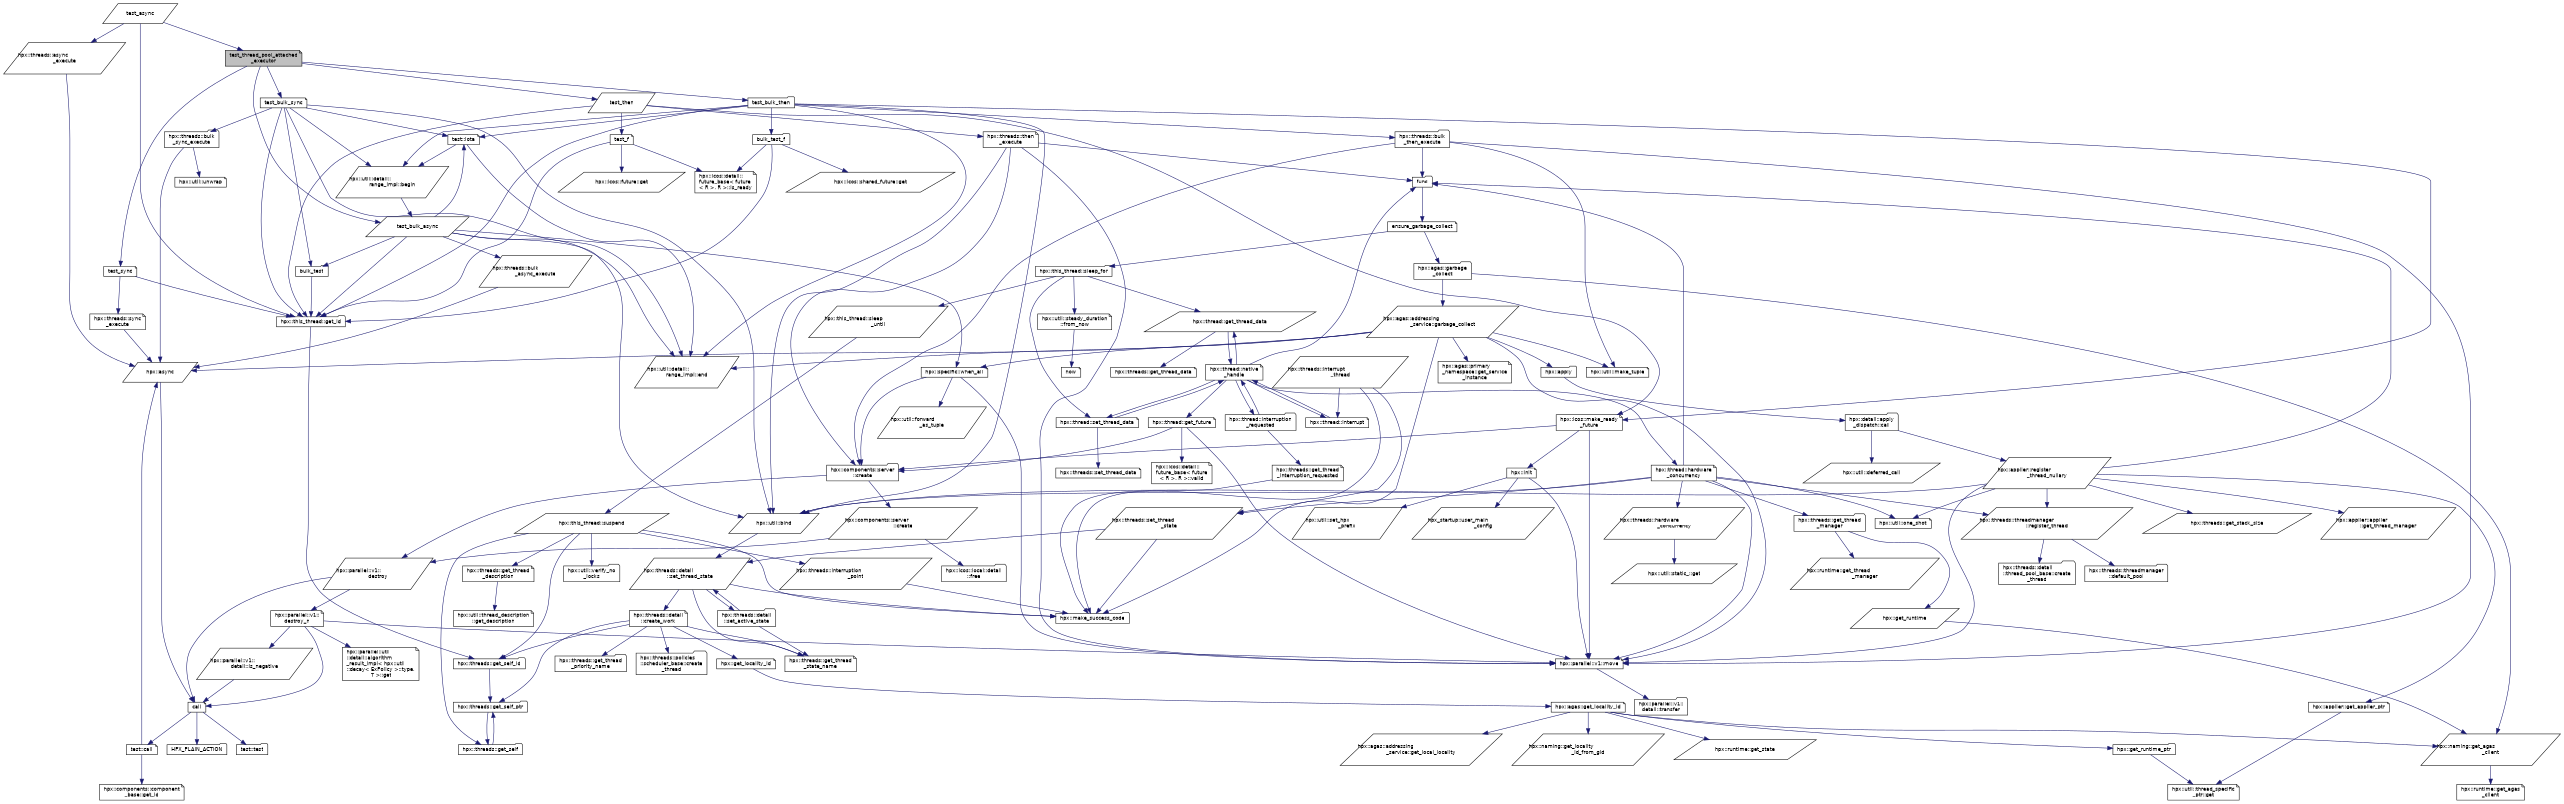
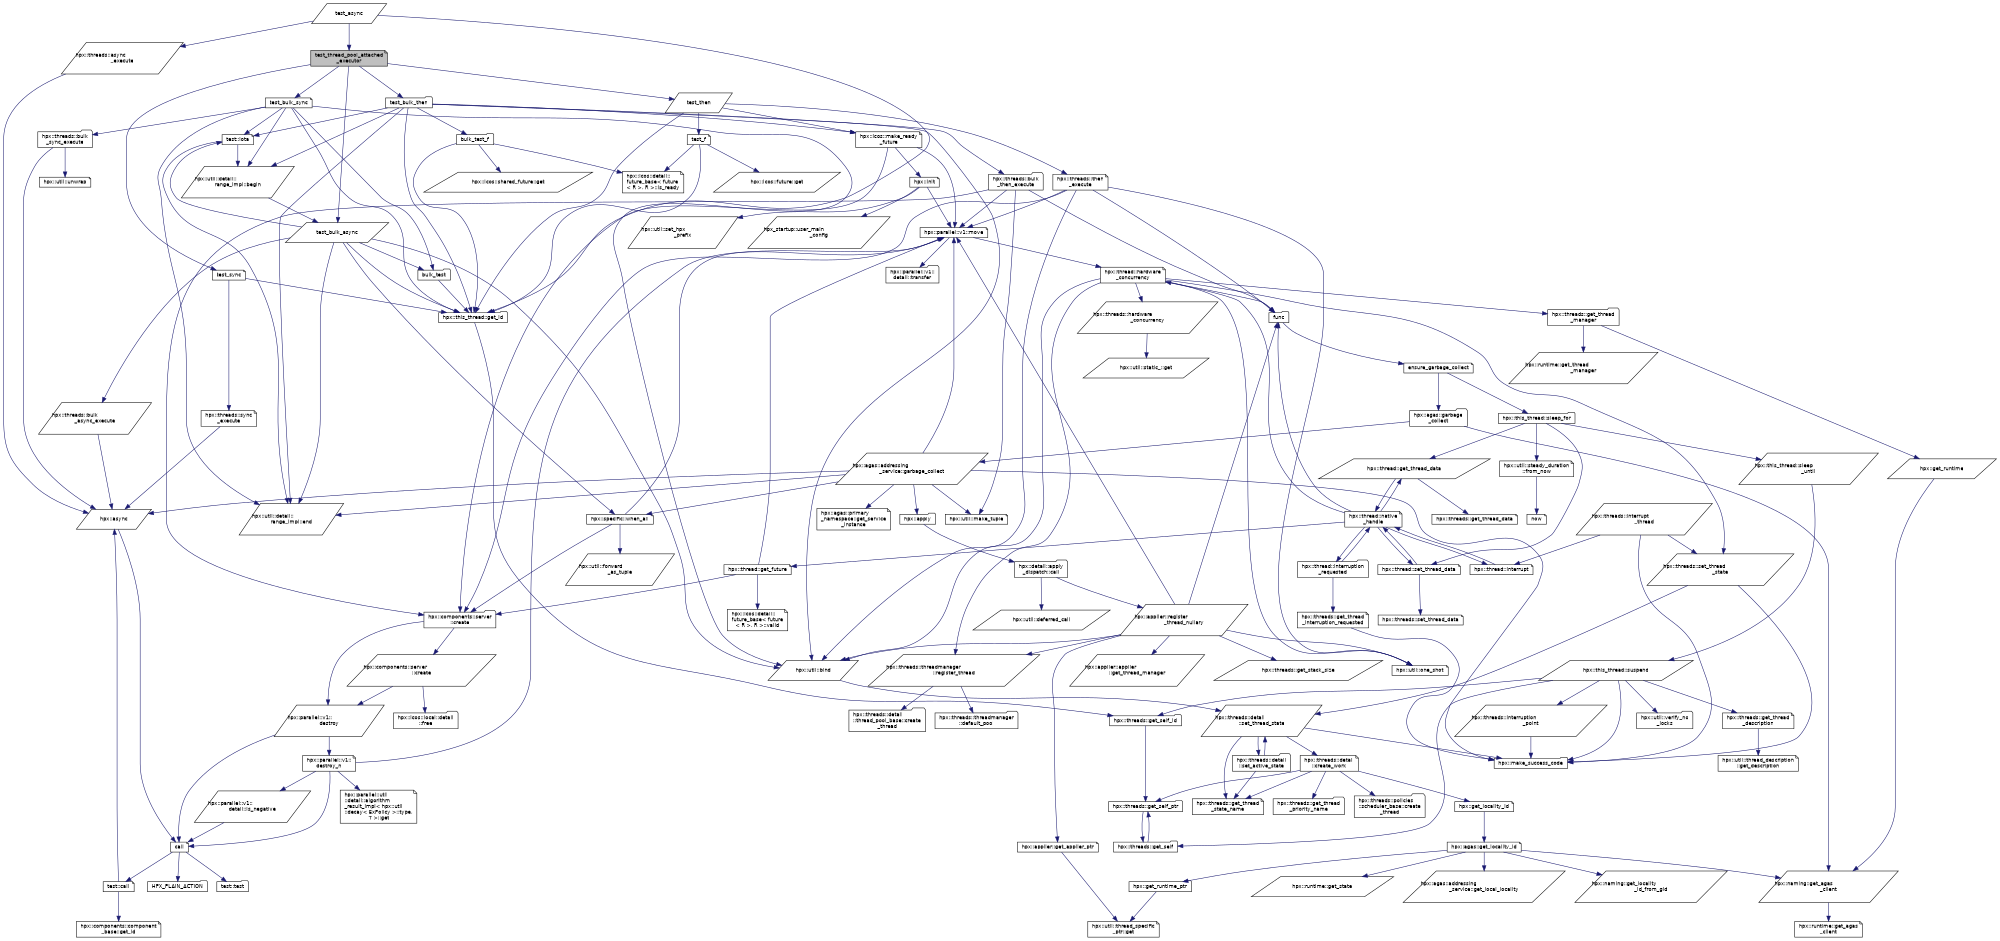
none -> (1310, 398)
(1738, 595) -> (1035, 252)
(551, 642) -> none
